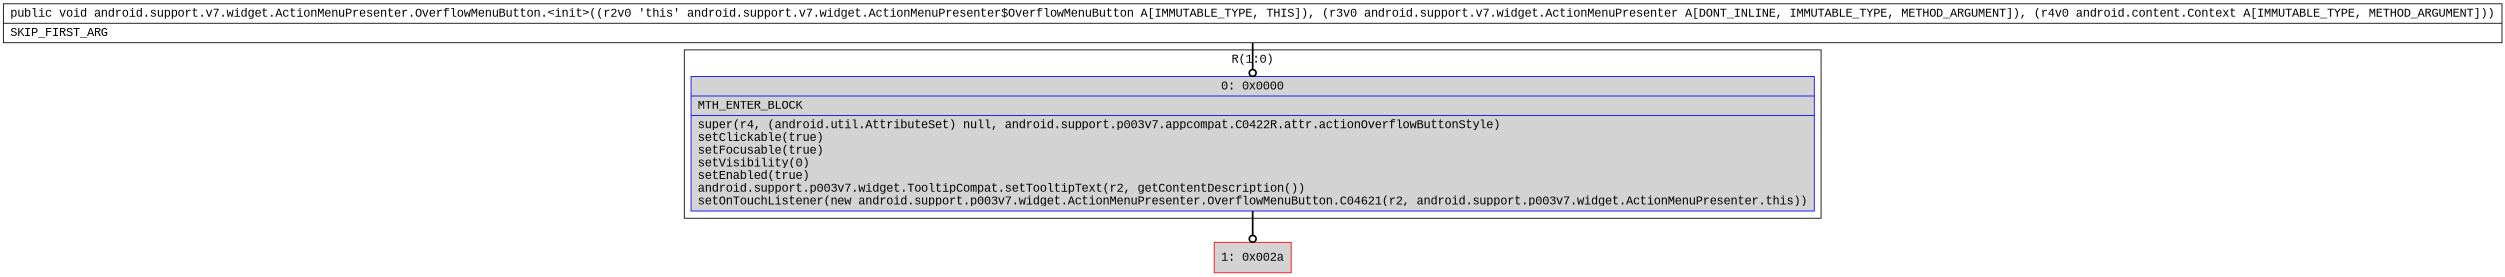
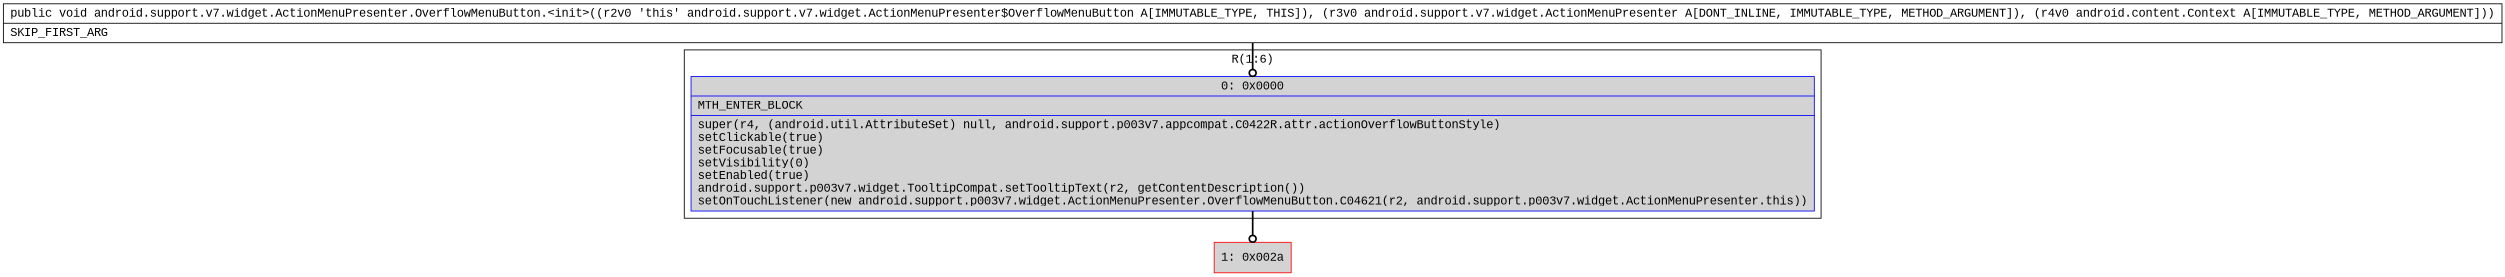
(1253, 60) -> (1253, 60)
